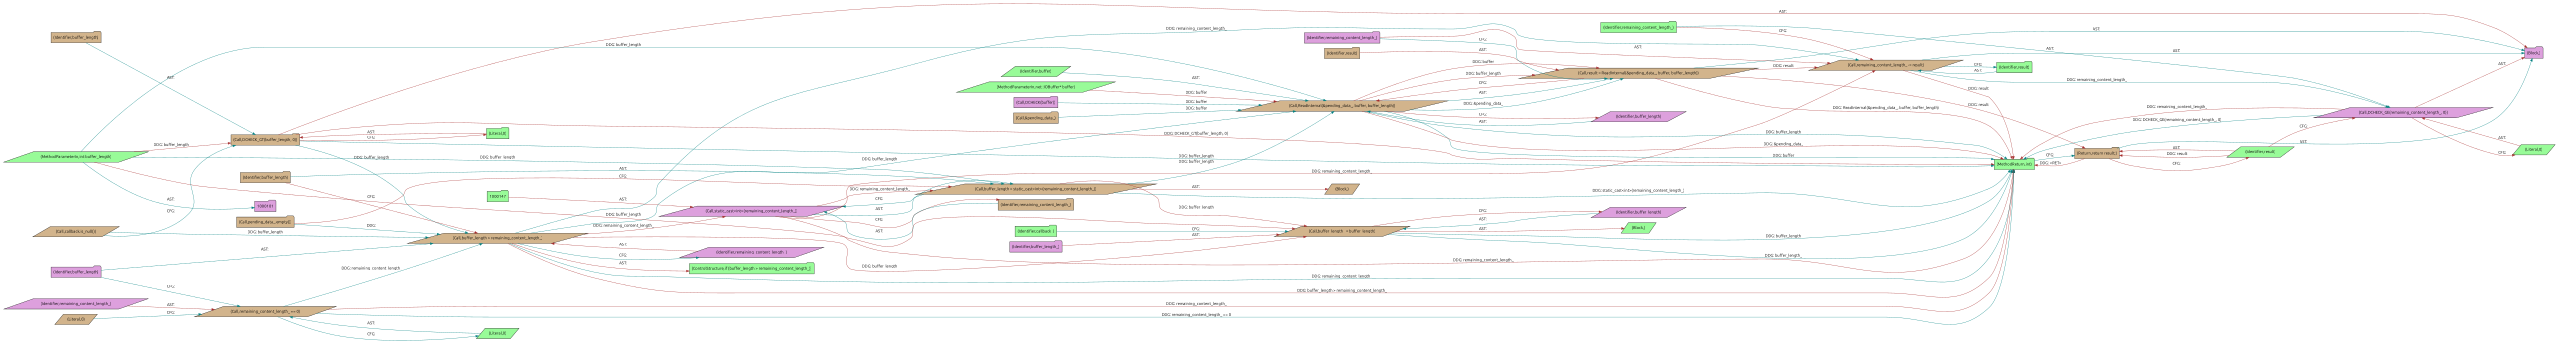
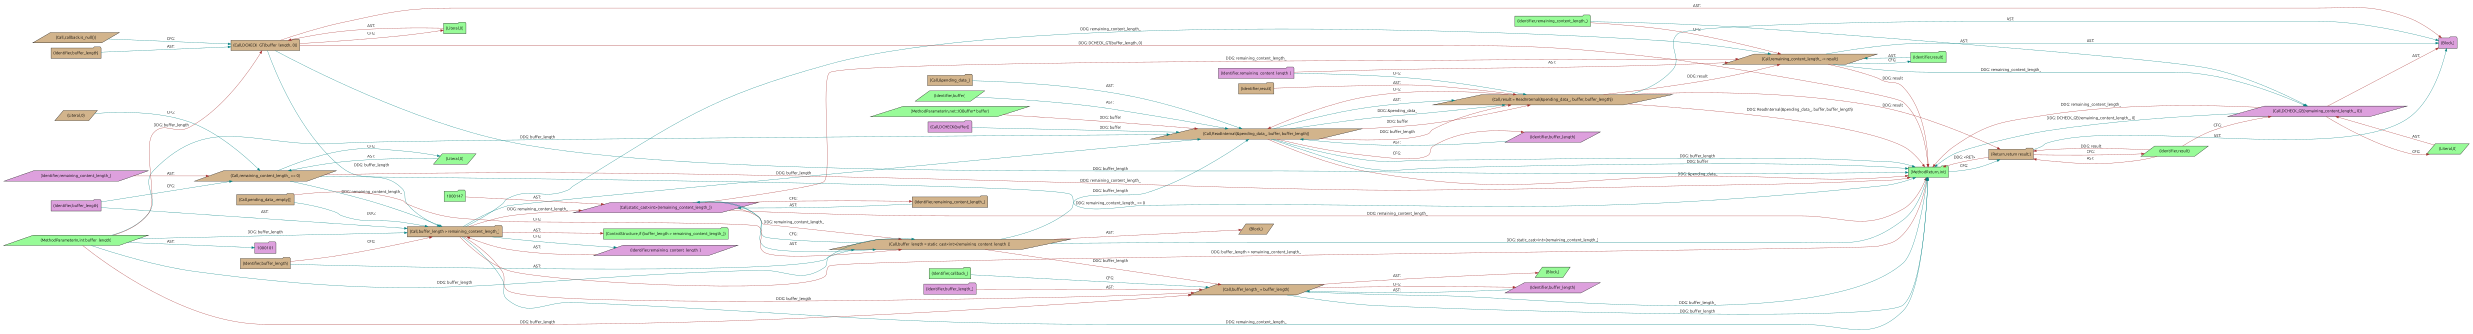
(1196, 109) -> (1110, 86)
(267, 235) -> (271, 236)
(498, 238) -> (455, 232)
